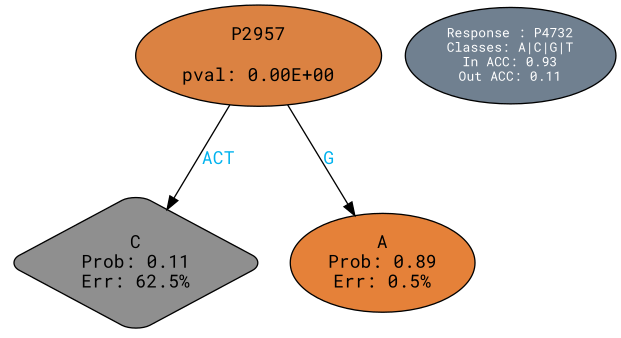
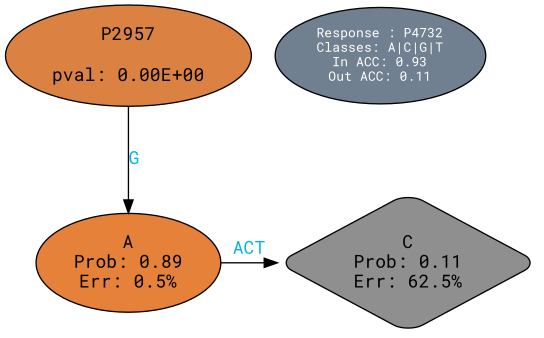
(202, 151) -> (242, 263)
